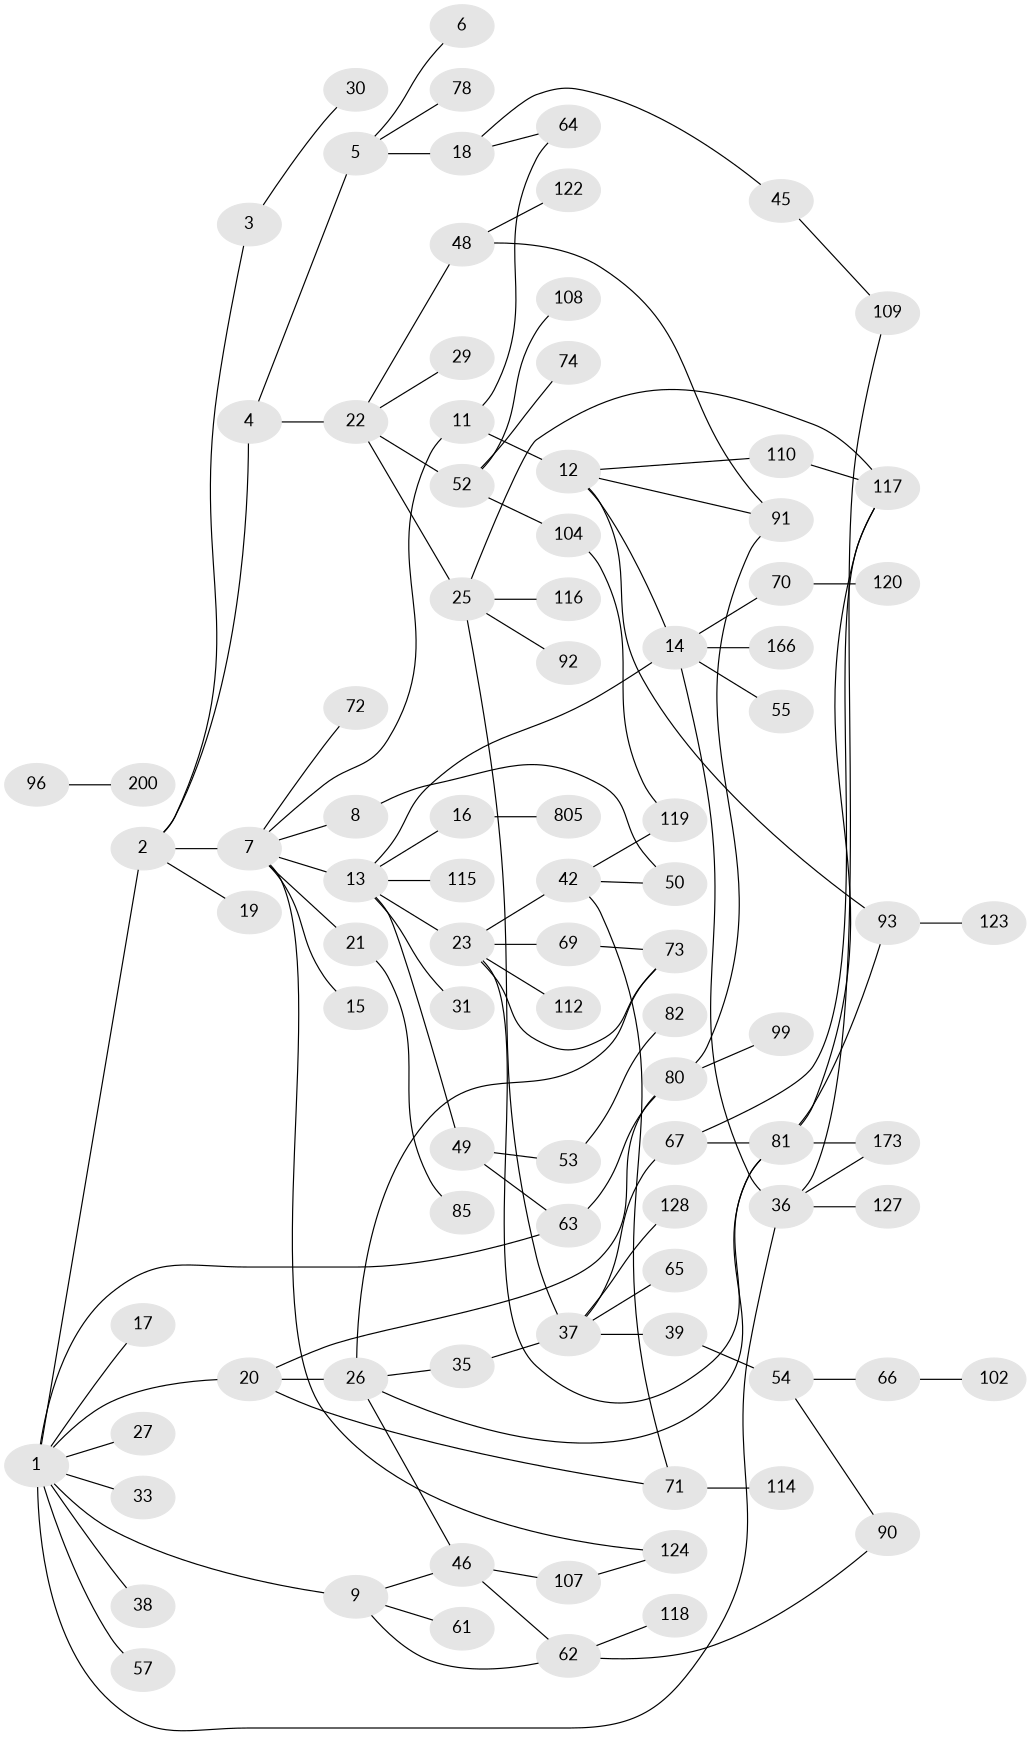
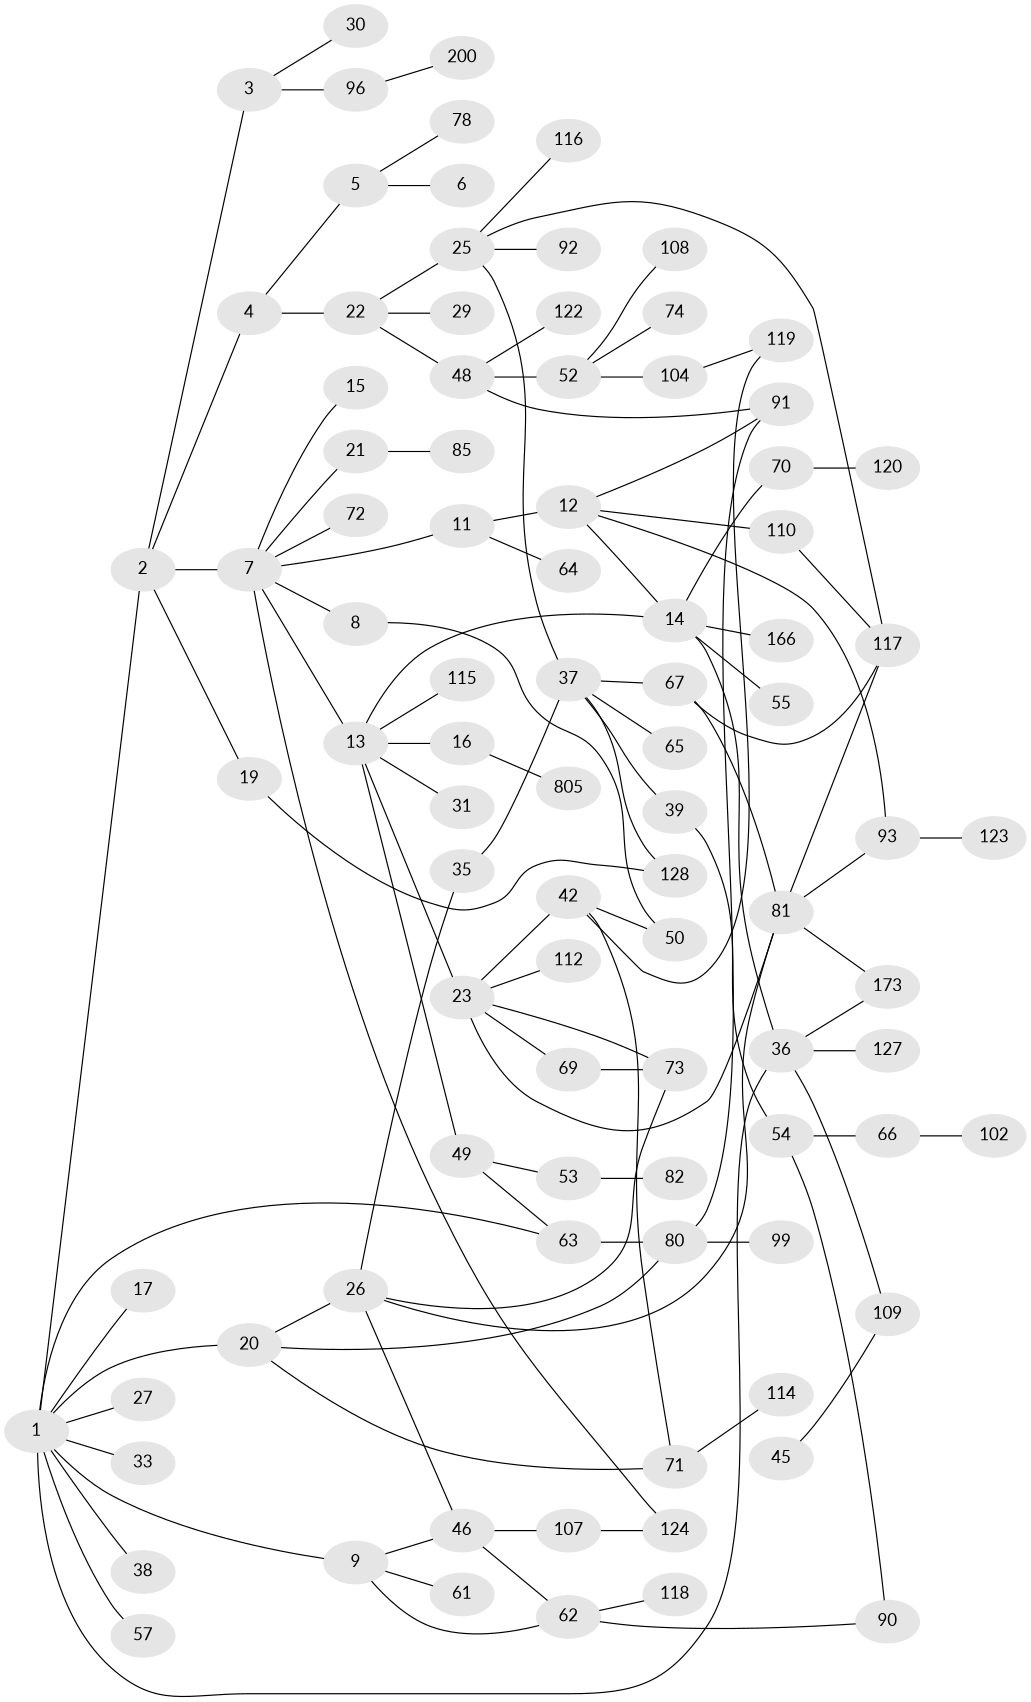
none -> (303, 90)
(462, 154) -> none
(409, 454) -> (516, 377)
none -> (437, 905)
